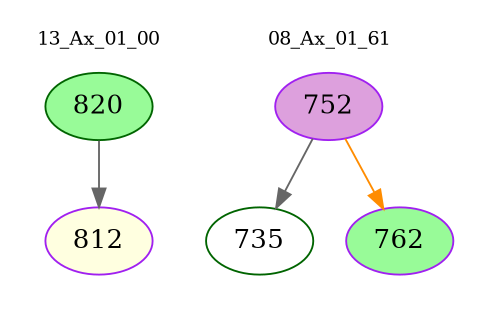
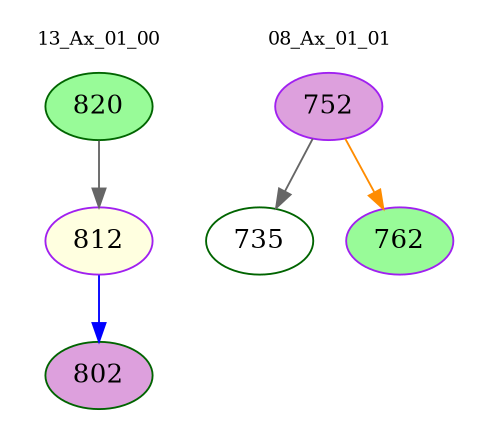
(330, 40) -> (330, 40)
none -> (99, 375)
